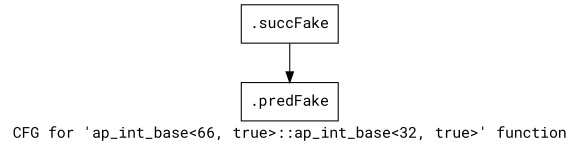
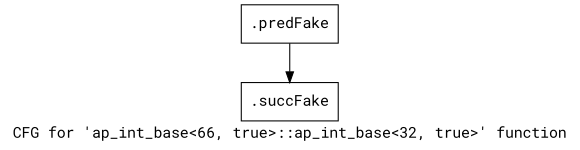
(290, 58) -> (290, 58)
